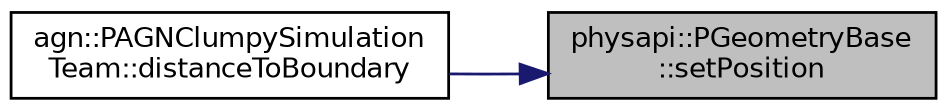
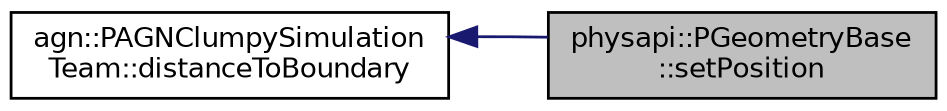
(484, 74) -> (512, 37)
